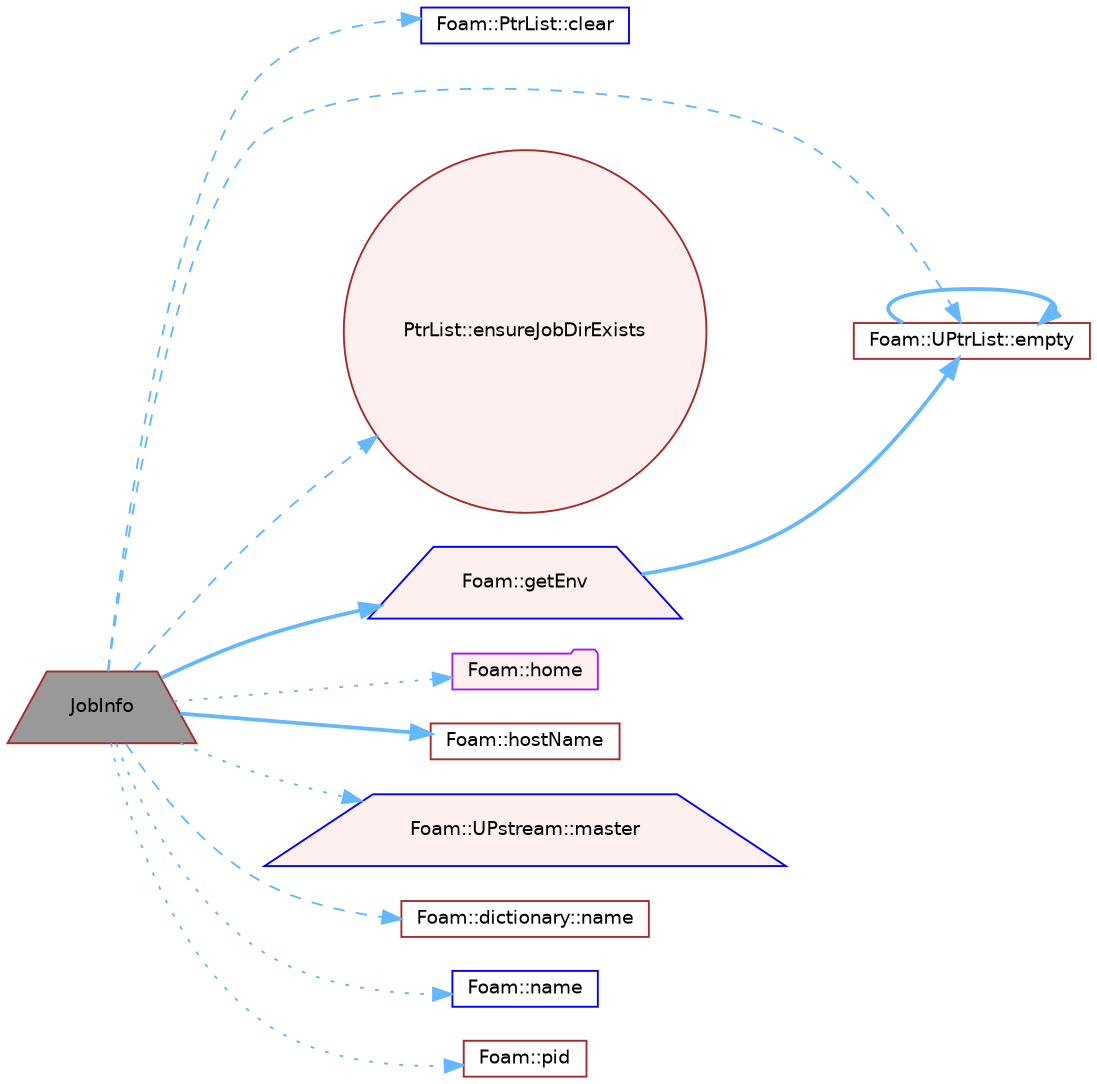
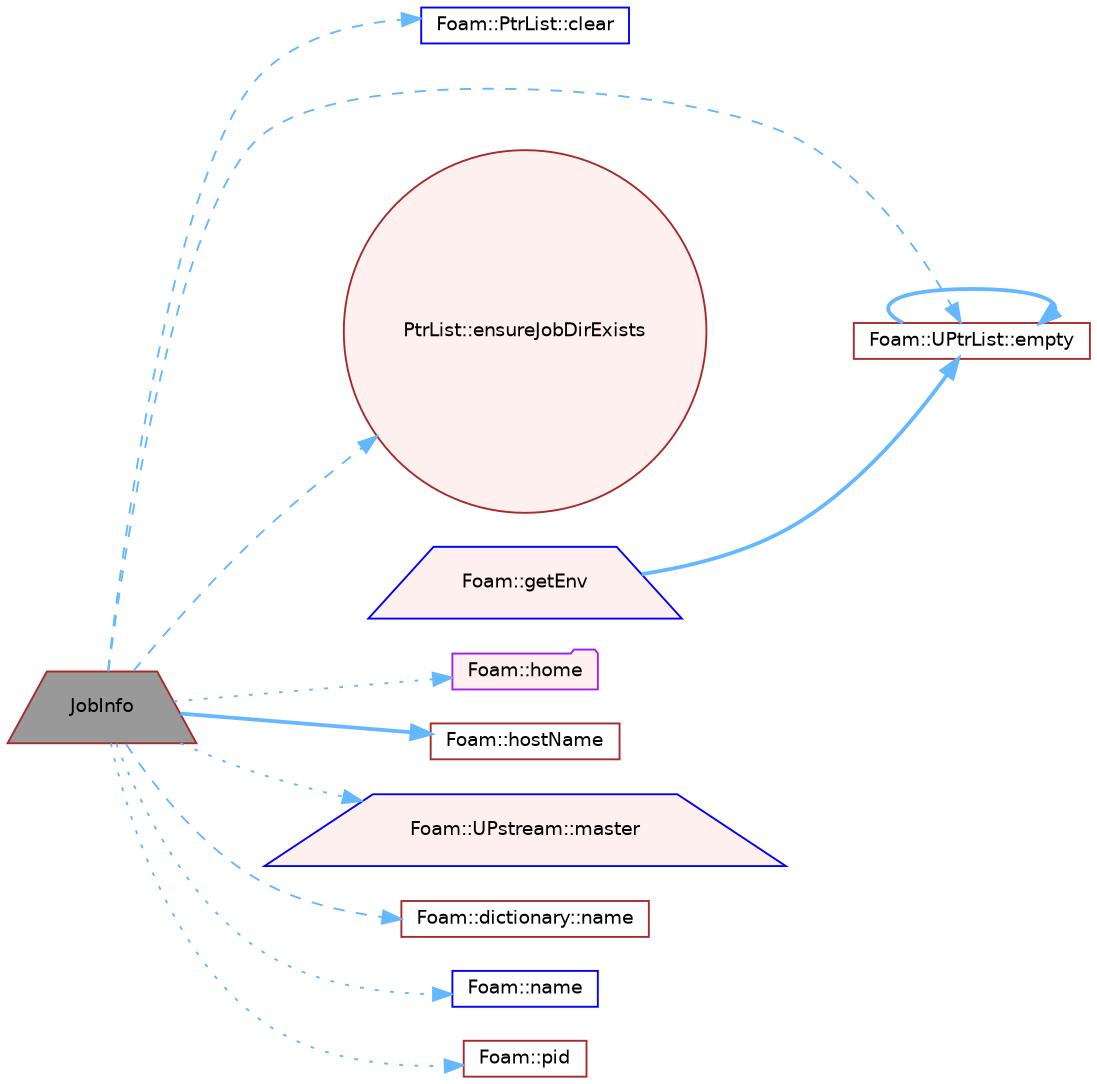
(259, 638) -> none
